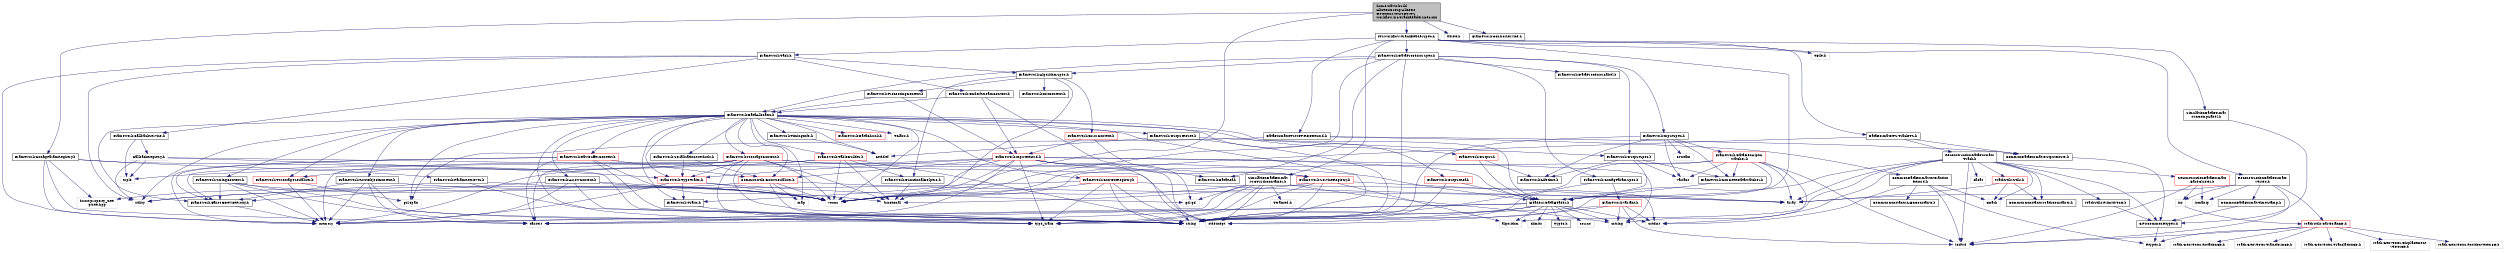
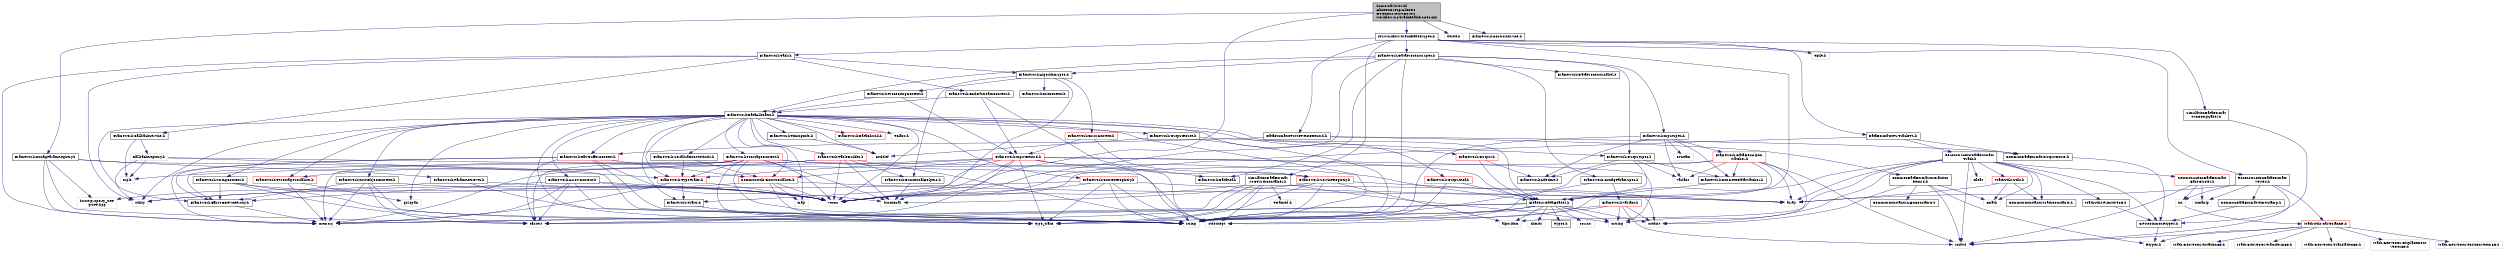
(852, 142) -> (943, 143)
none -> (558, 197)
(274, 202) -> none
(1191, 203) -> none
